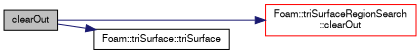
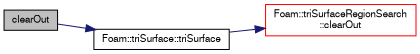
(156, 20) -> (242, 31)
